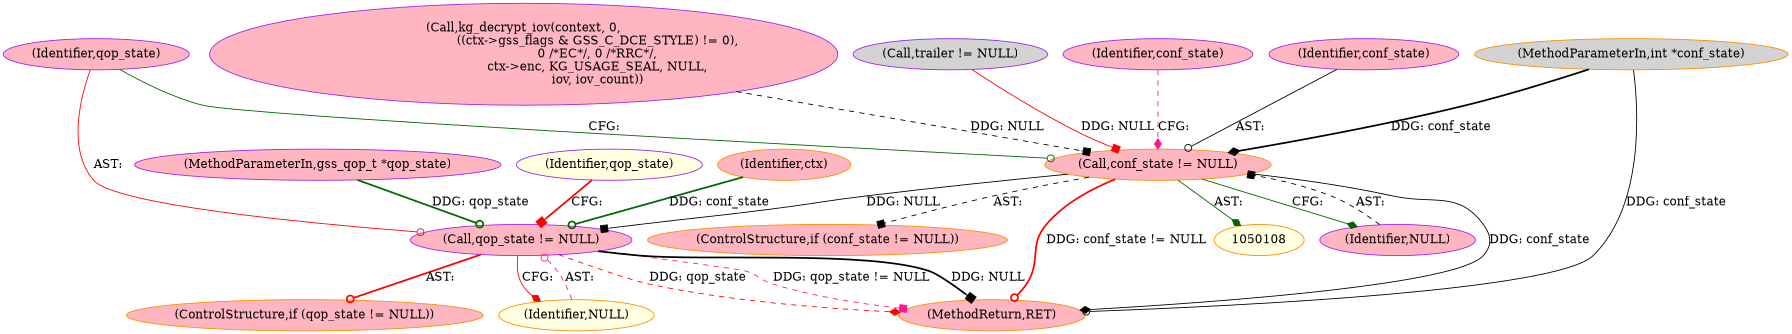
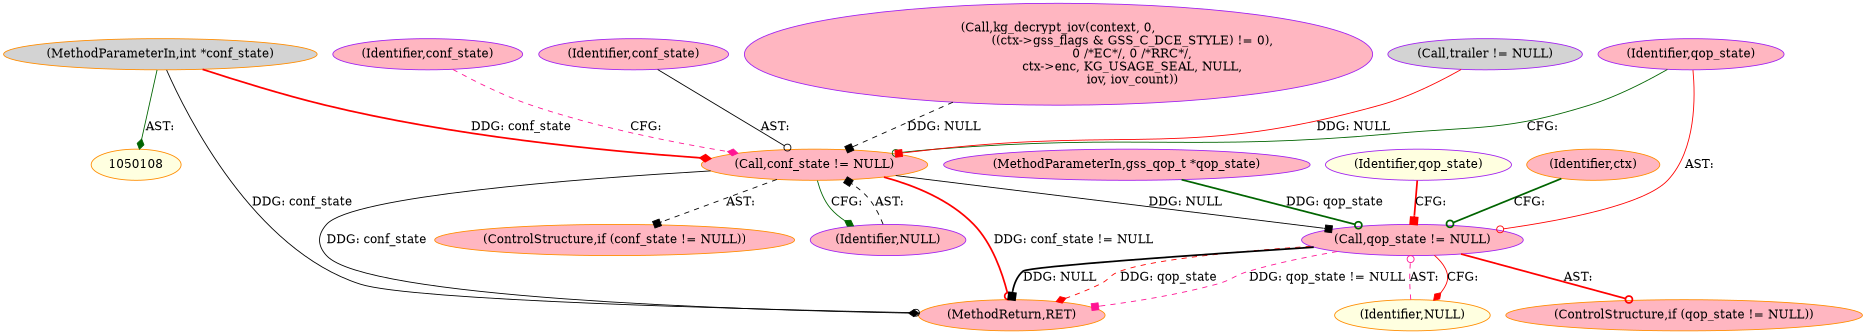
(1416, 117) -> (448, 129)
(1205, 200) -> (149, 104)
(719, 202) -> (1531, 202)
